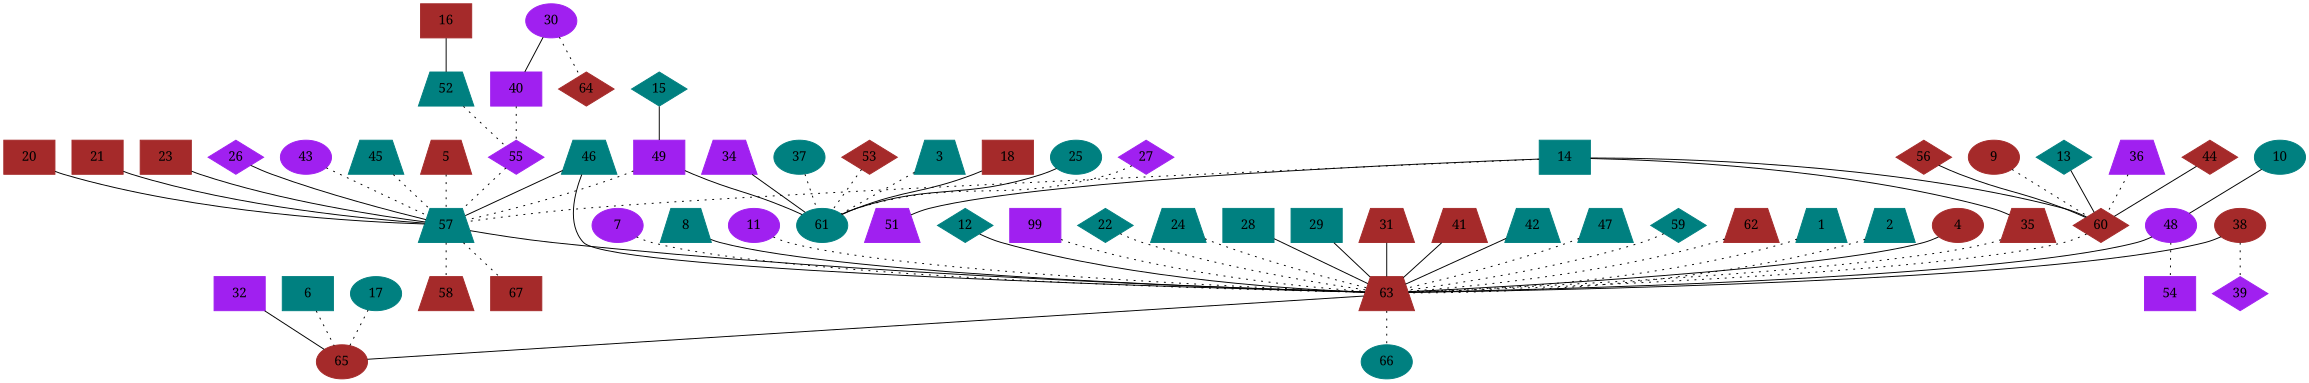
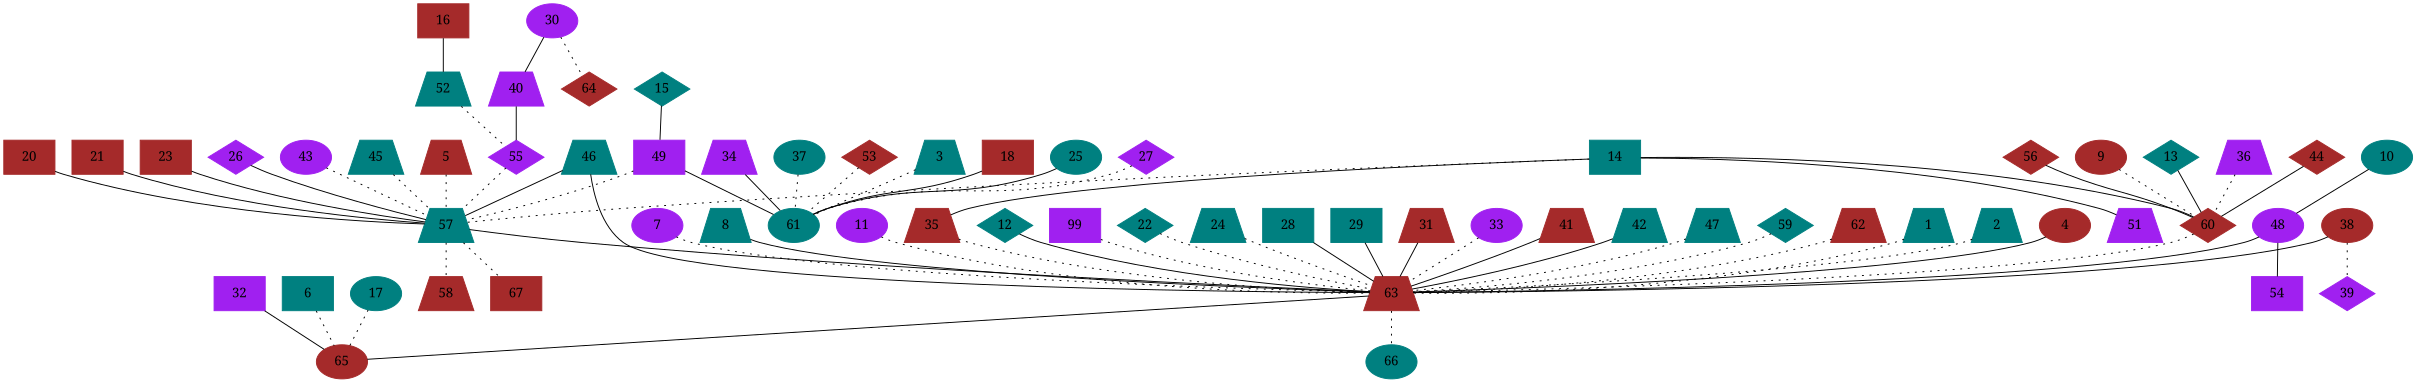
(516, 89) -> (516, 89)
(516, 123) -> (516, 123)
none -> (1497, 225)
(2171, 260) -> (2278, 260)
